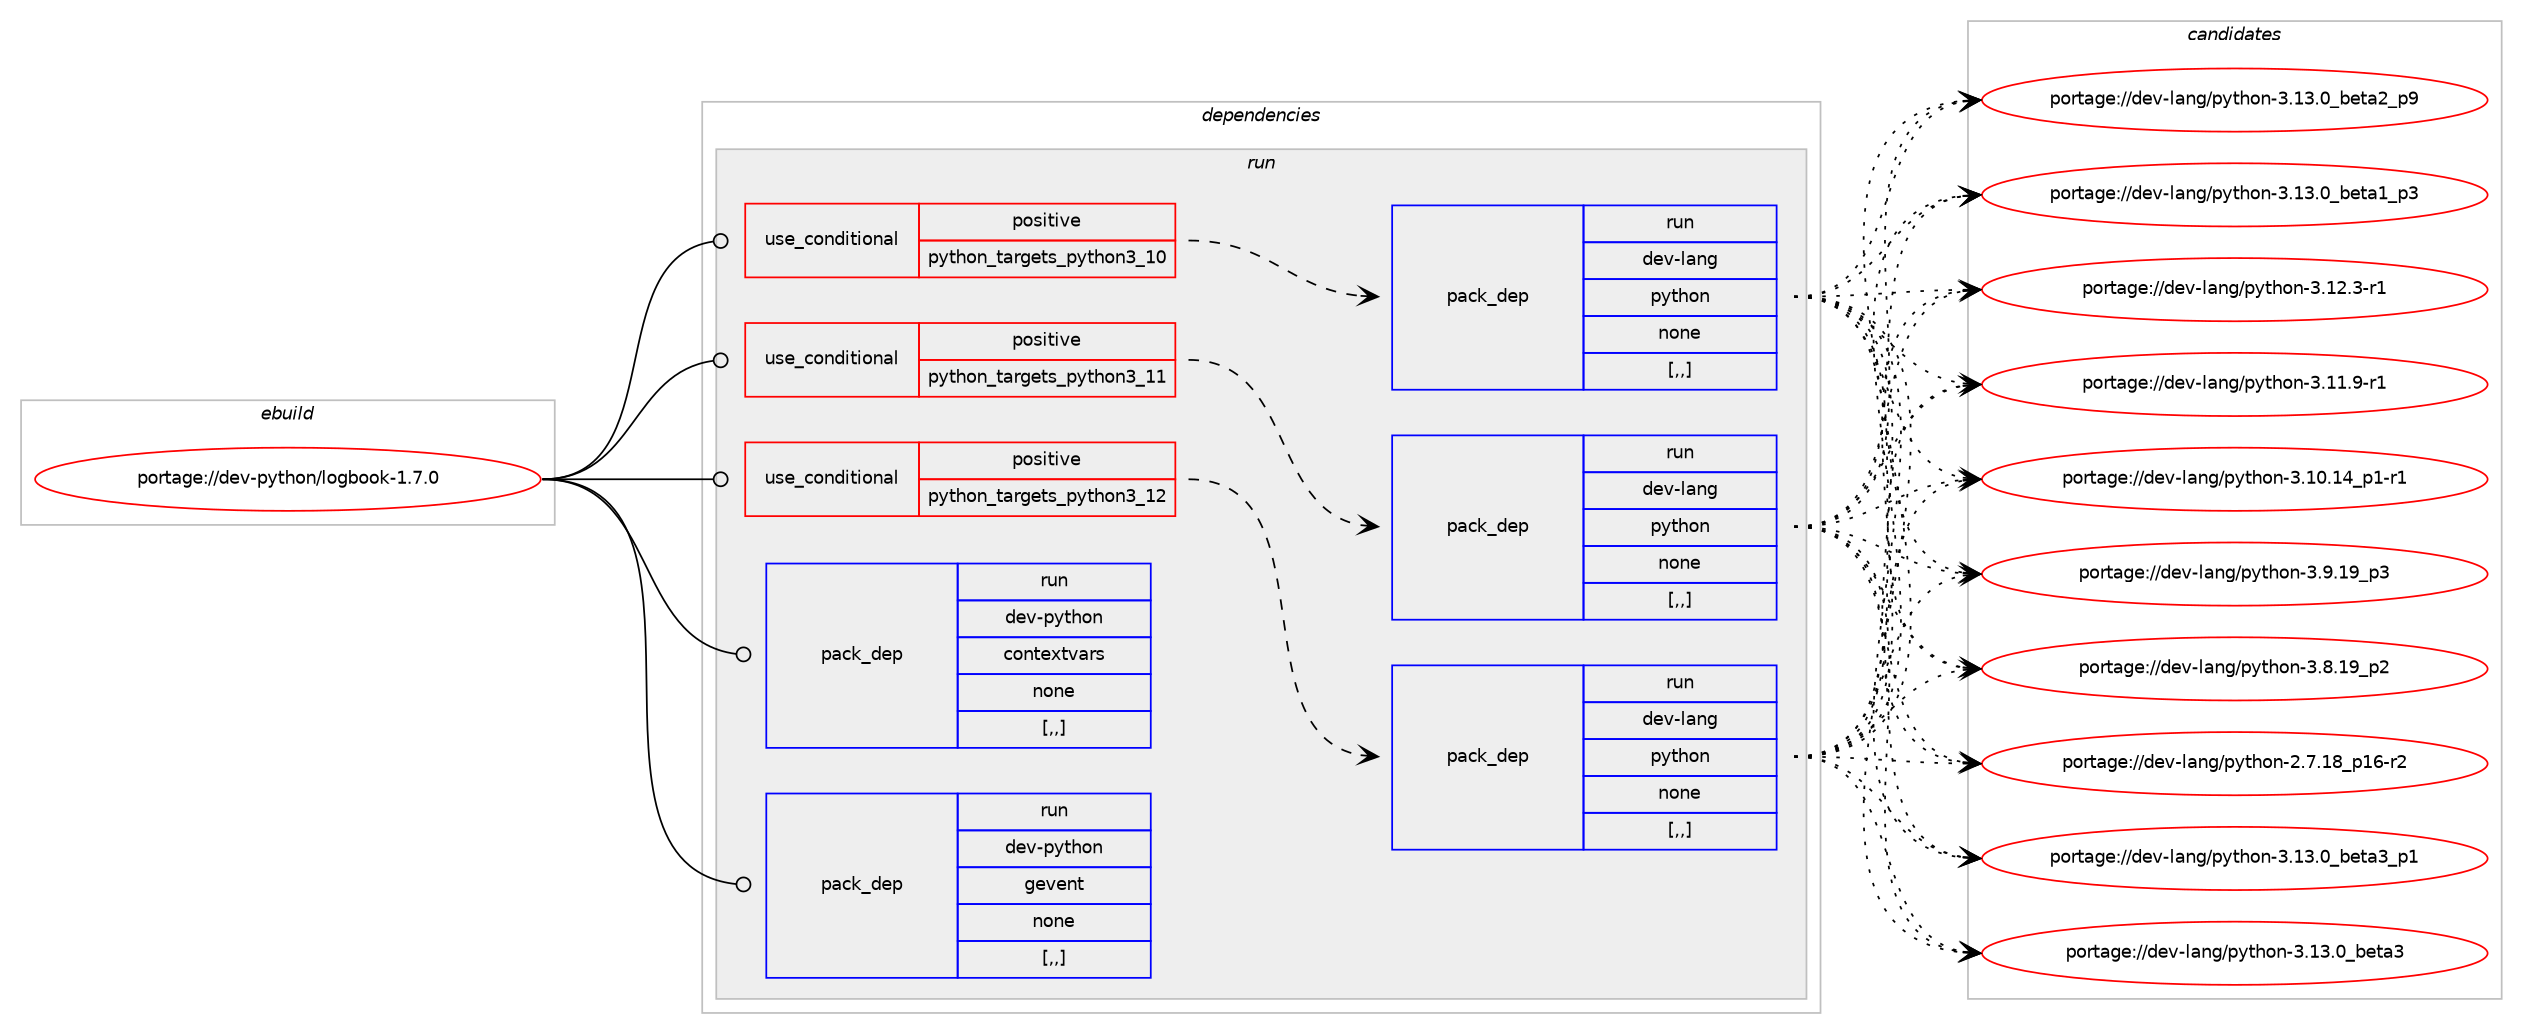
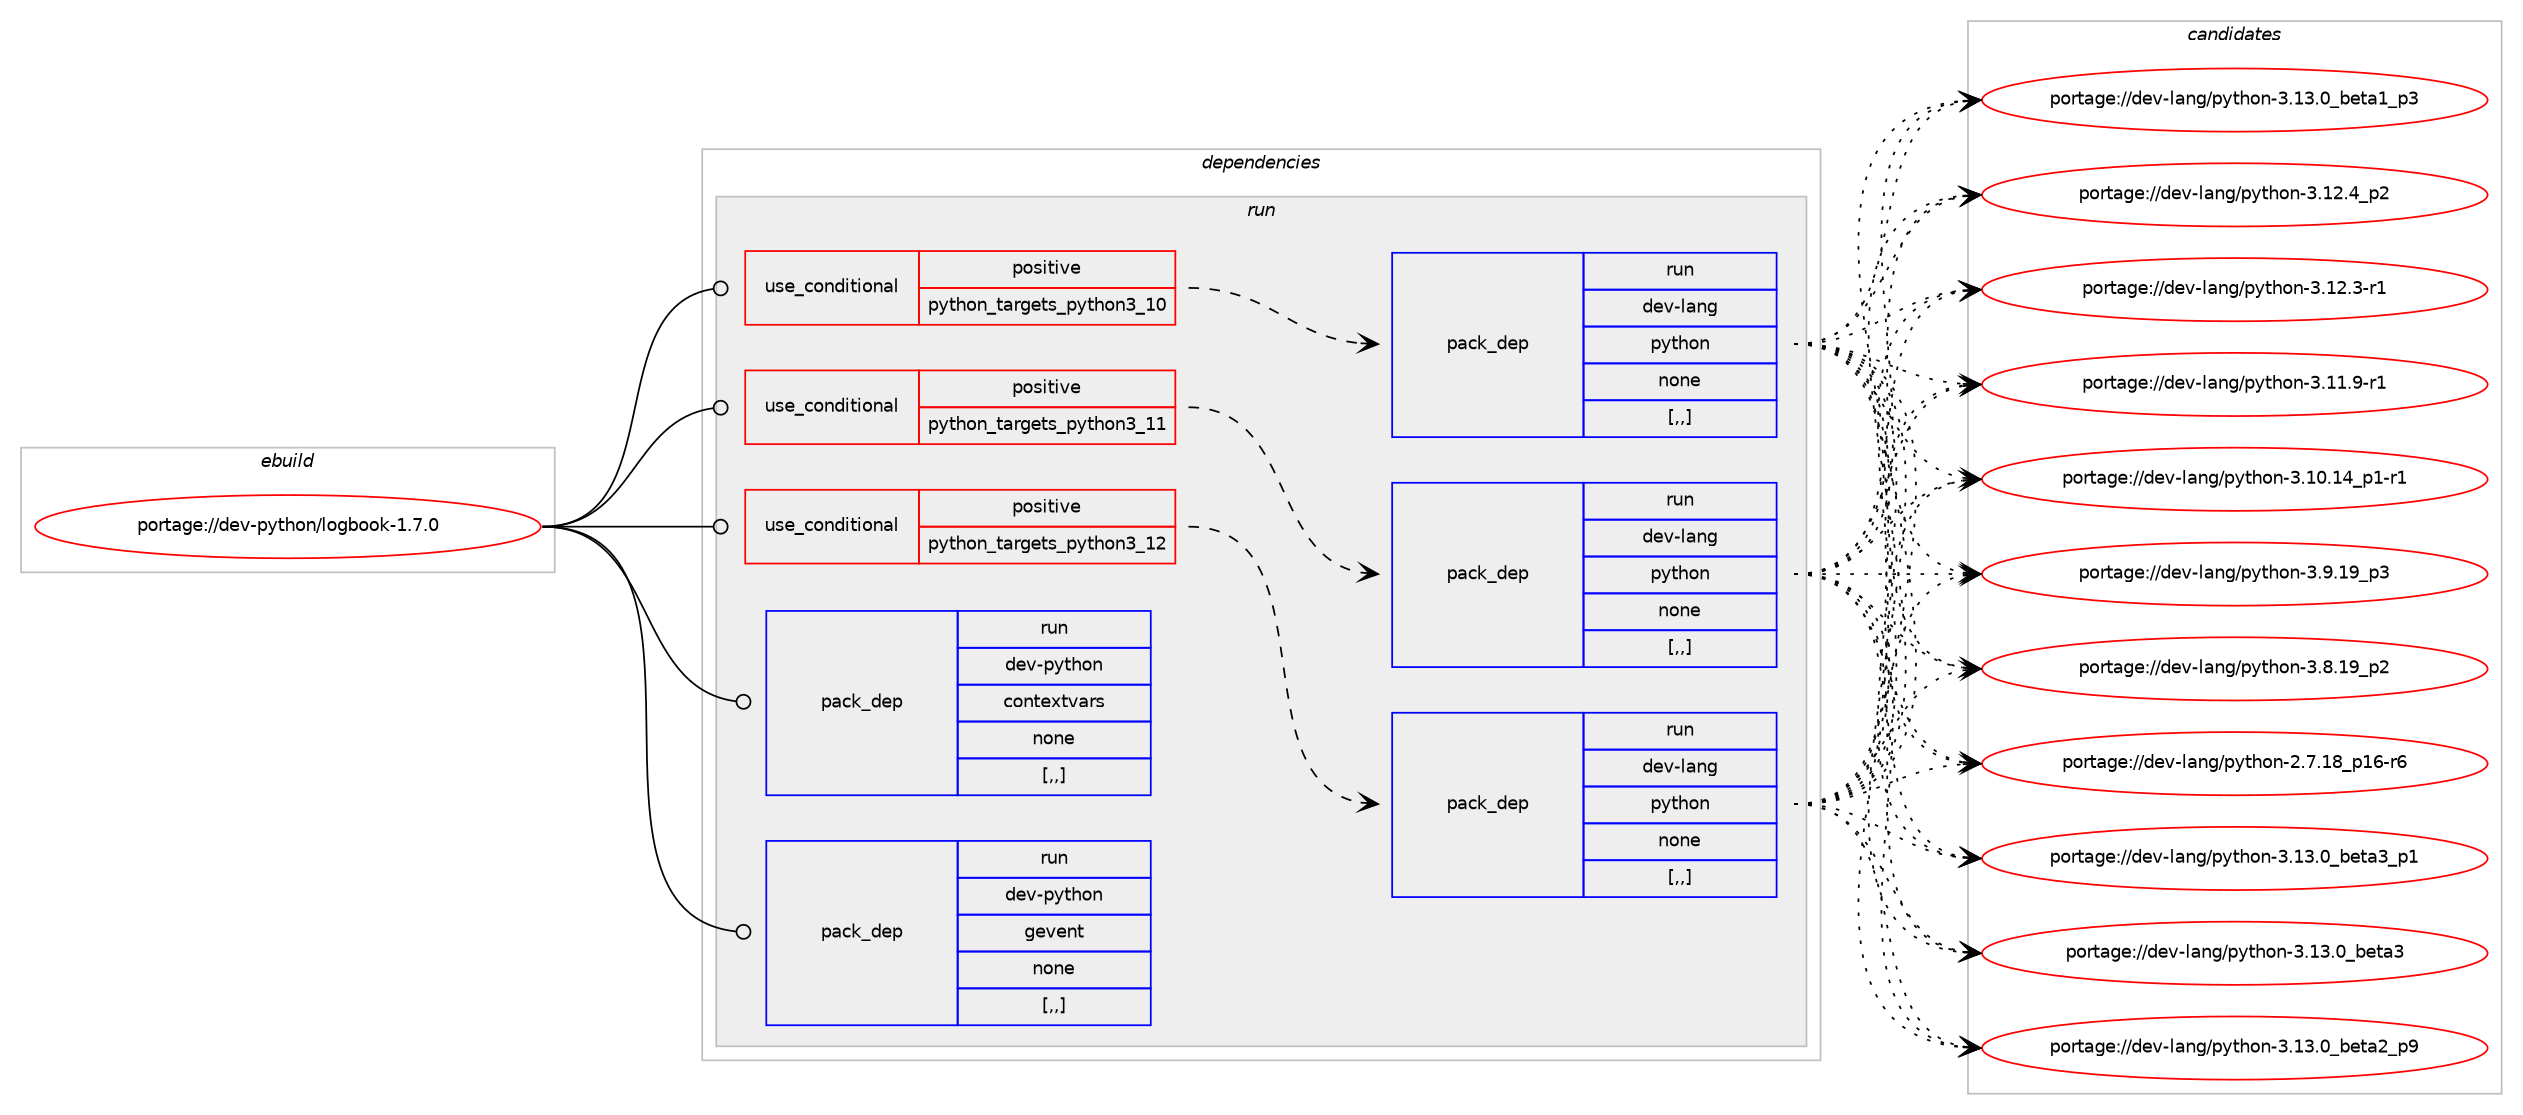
none -> (2235, 195)
(2235, 764) -> (2235, 764)
